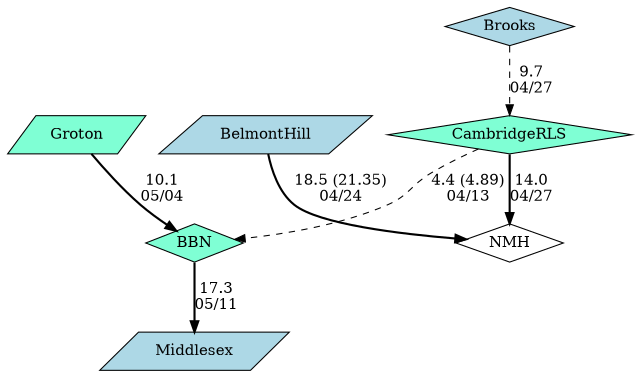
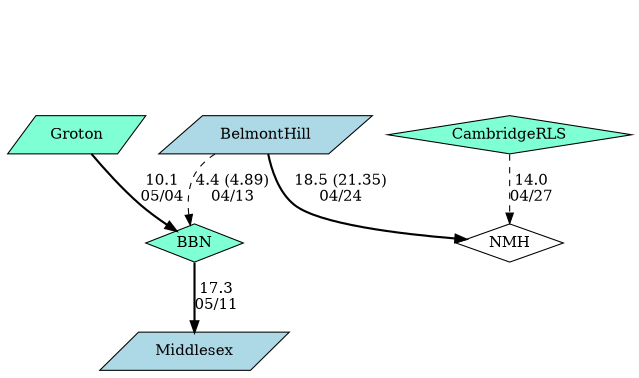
(510, 27) -> none
(510, 184) -> (510, 184)
(369, 212) -> (192, 180)
